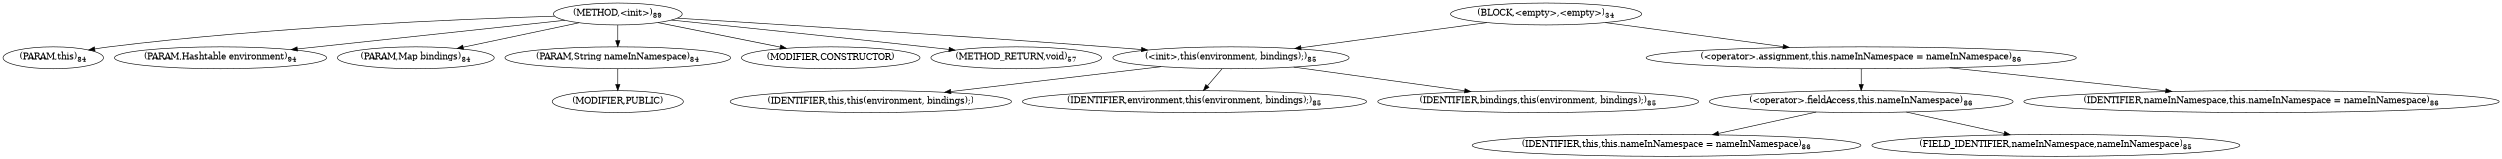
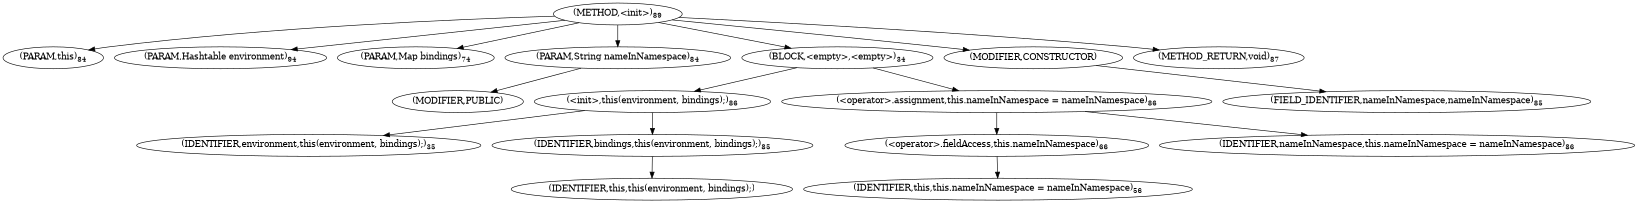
(910, 33) -> (722, 35)
(466, 57) -> (466, 57)
(1072, 57) -> (1275, 57)
(1312, 57) -> (734, 101)
(1056, 79) -> (652, 164)
(1317, 101) -> (431, 144)
(1968, 101) -> (1104, 144)
(1955, 123) -> (1208, 78)
(1806, 144) -> (1138, 188)
